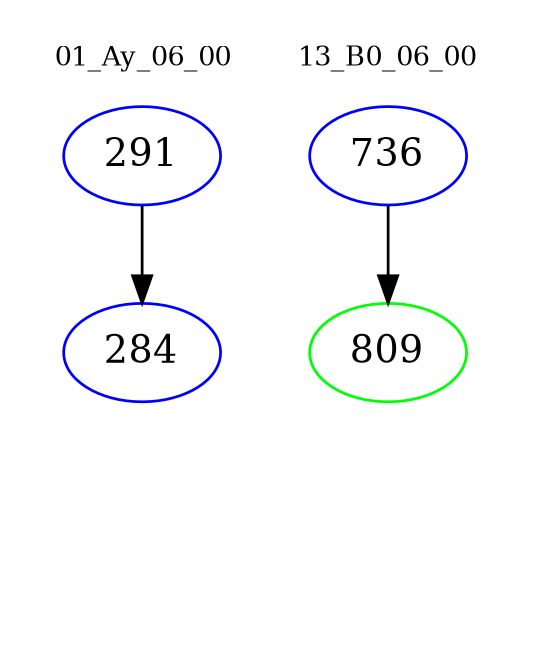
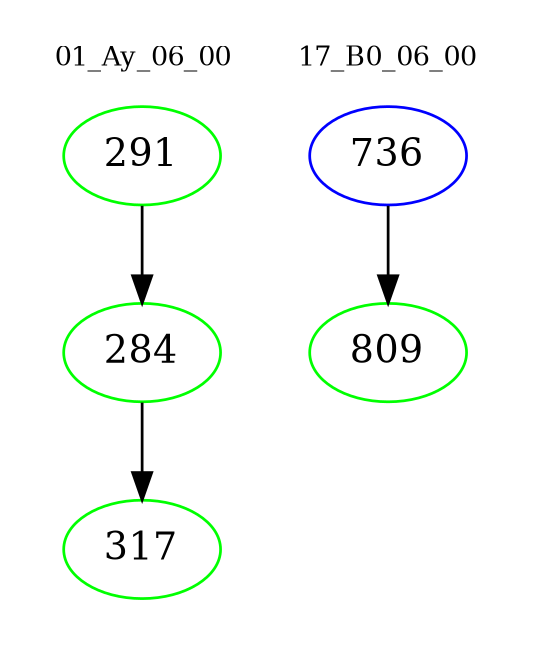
(388, 59) -> (388, 59)
(142, 156) -> (142, 156)
(142, 353) -> (142, 353)
none -> (142, 549)
